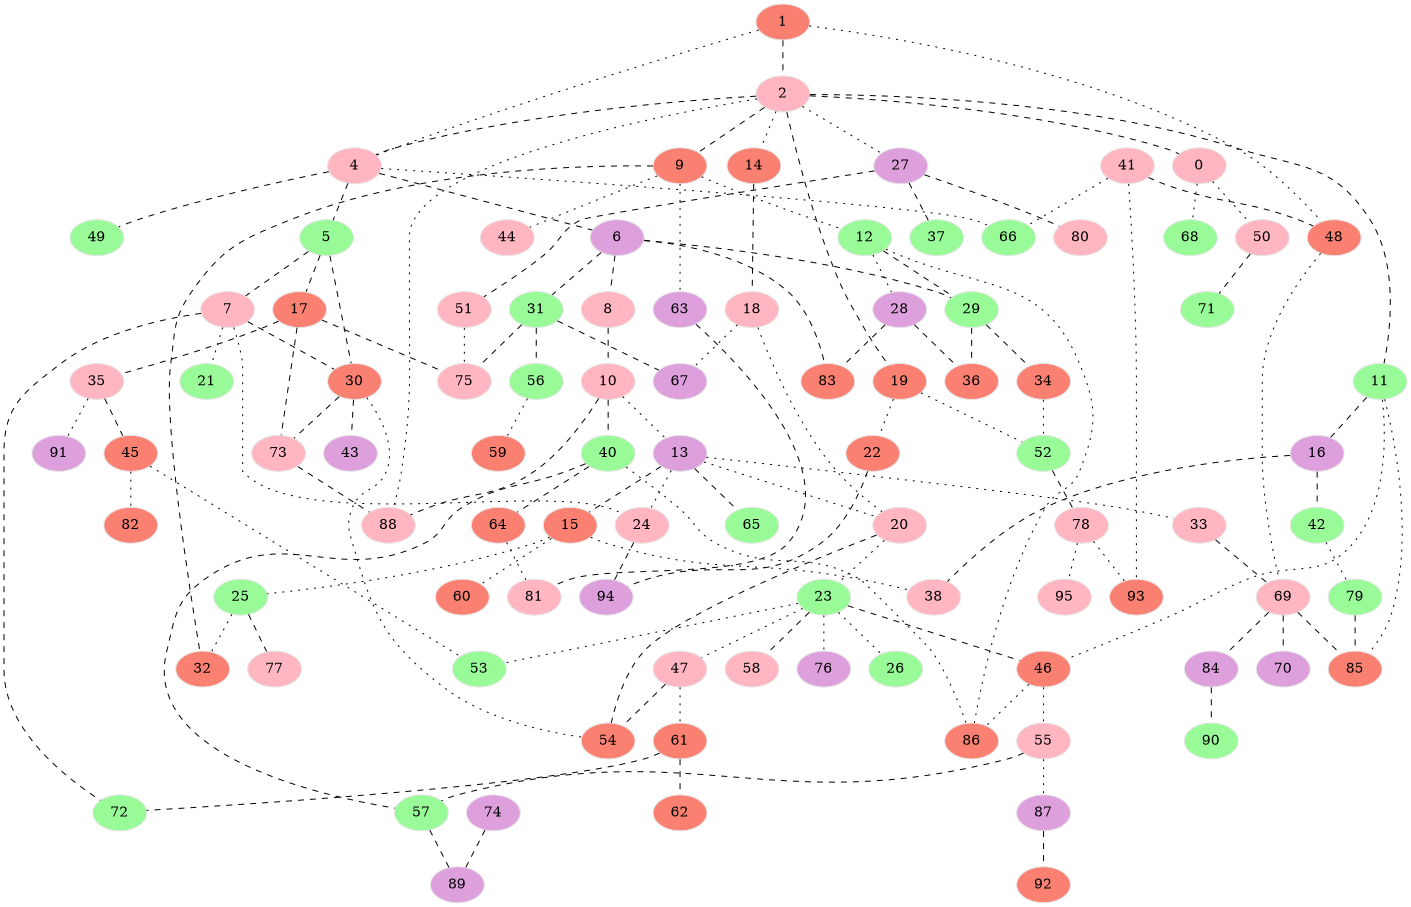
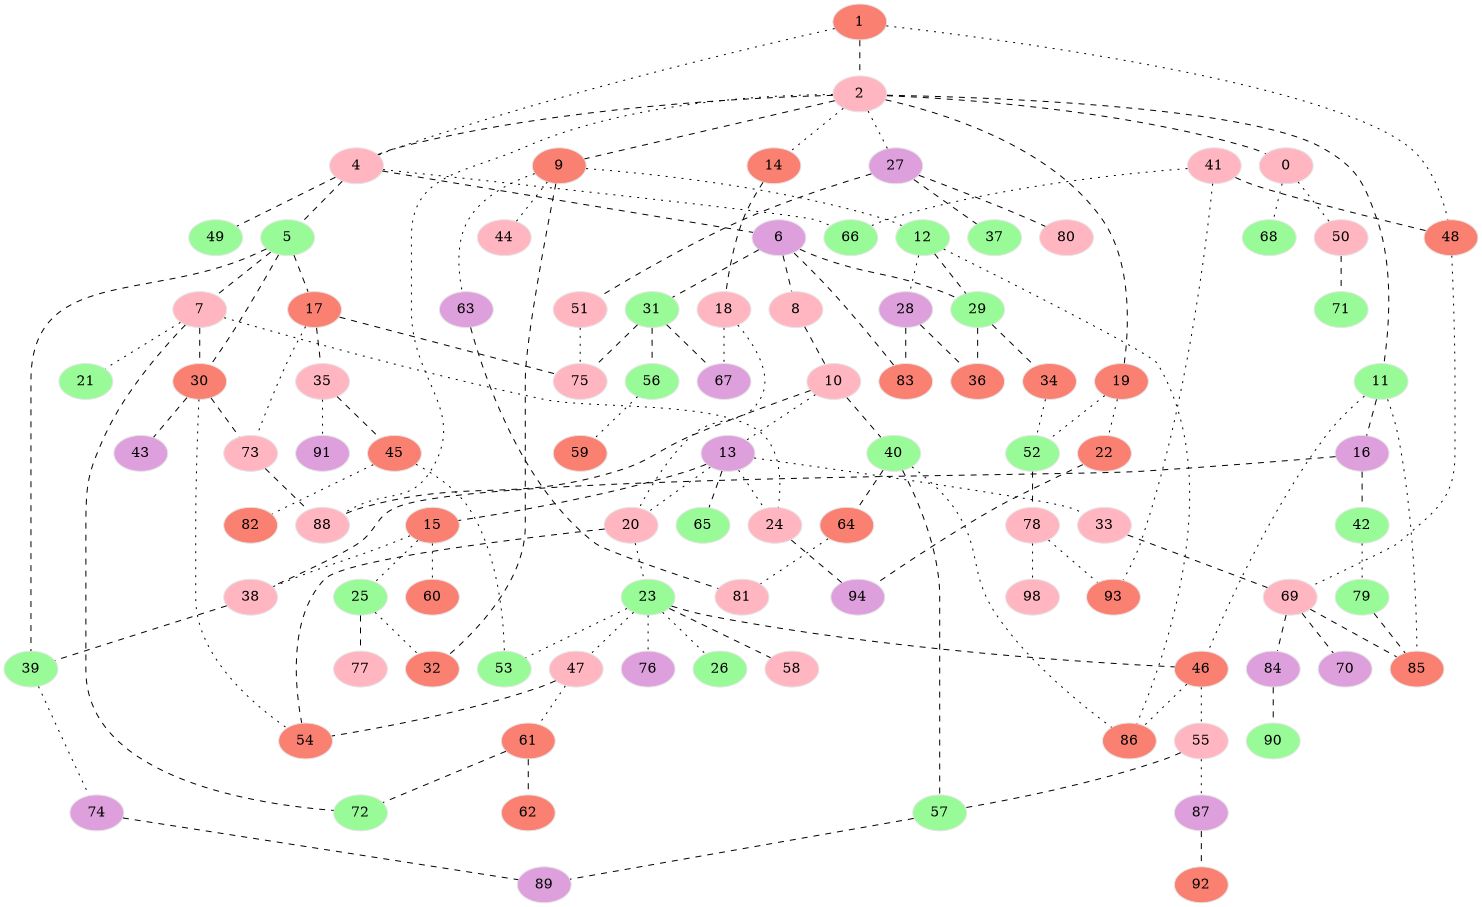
(289, 381) -> (279, 380)
(1065, 597) -> (1033, 597)
none -> (31, 669)
